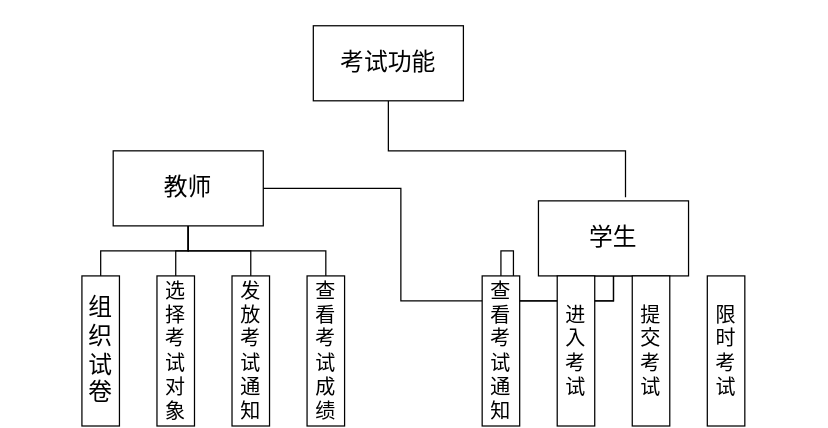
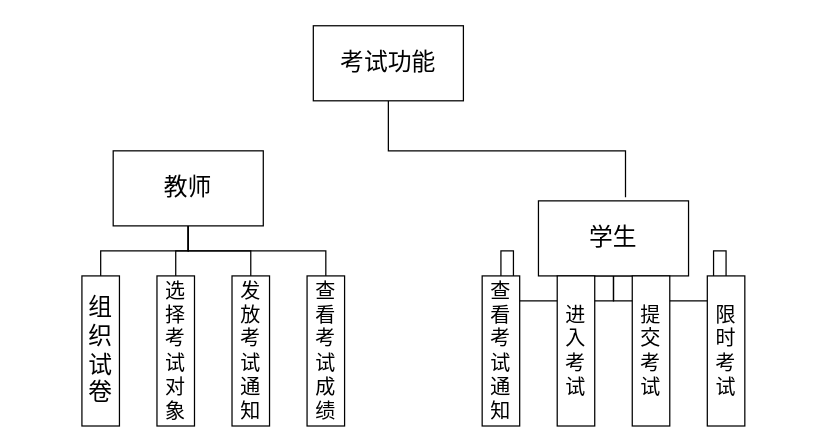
(401, 216) -> (719, 251)
